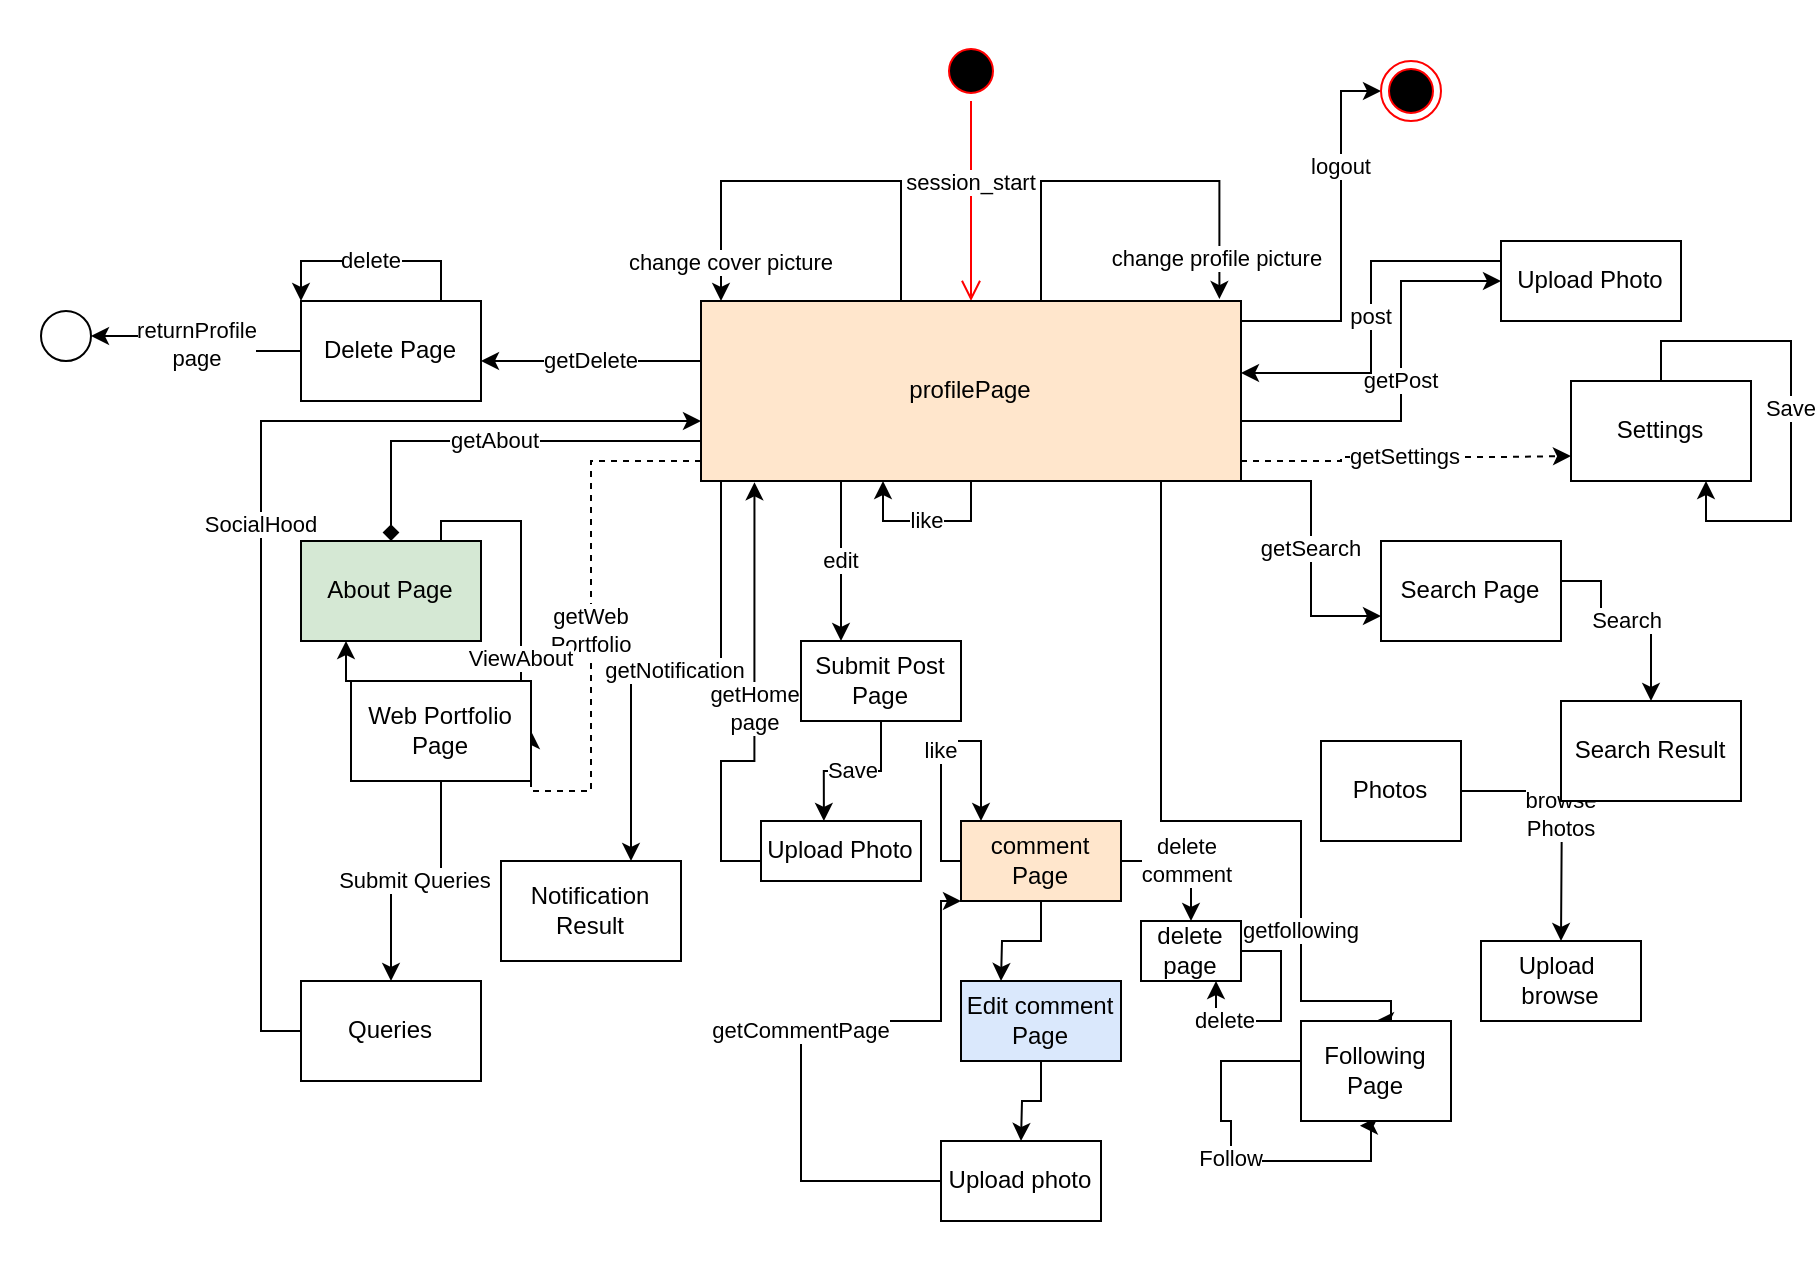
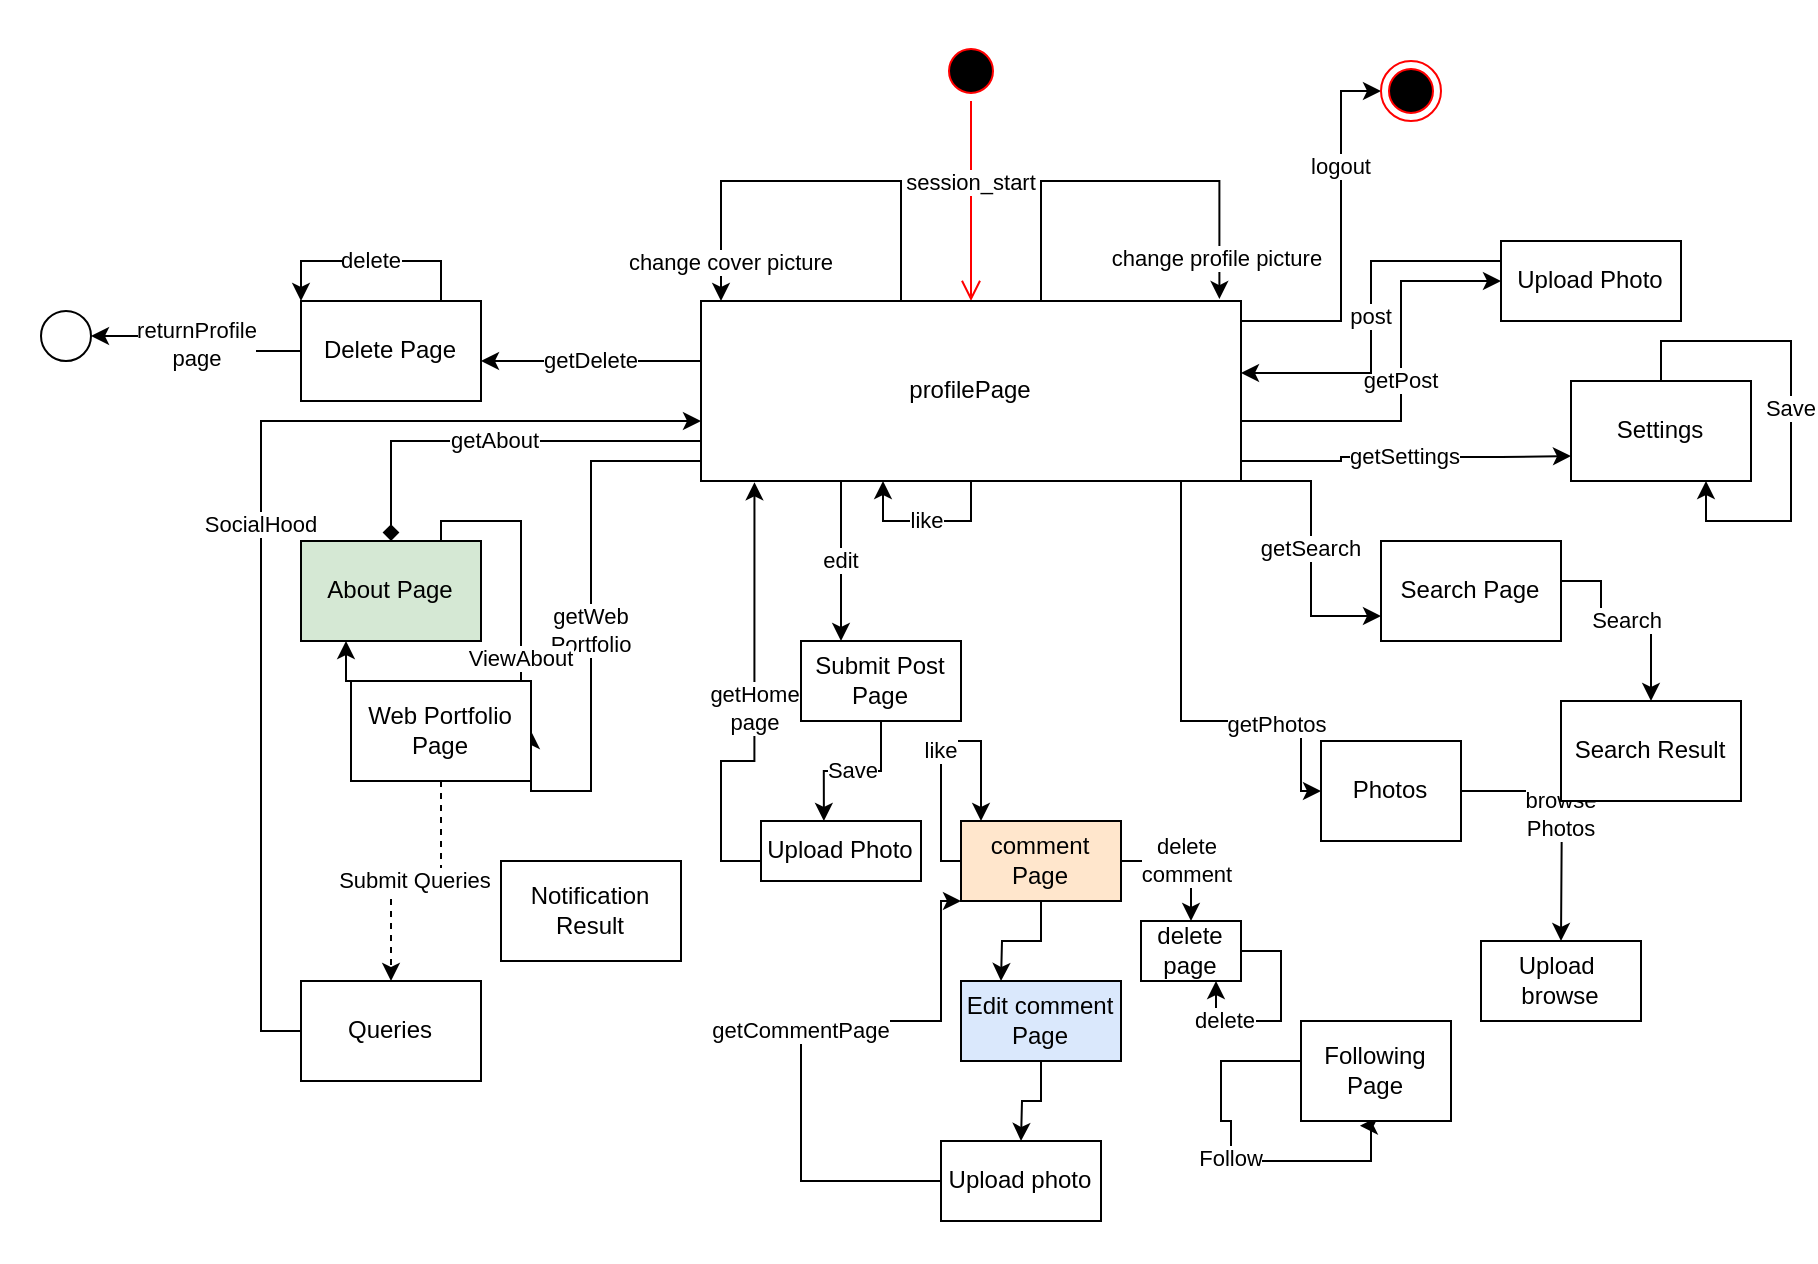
(971, 391) -> (971, 391)
(1297, 461) -> (1297, 461)
(591, 480) -> (591, 480)
(683, 671) -> none
none -> (1181, 699)
(1207, 821) -> none
(441, 825) -> (441, 825)
